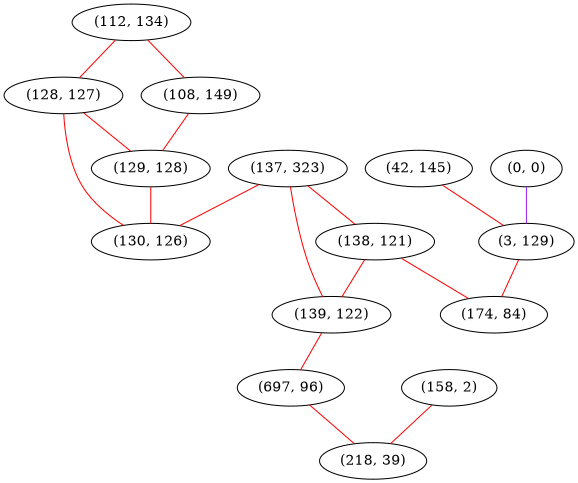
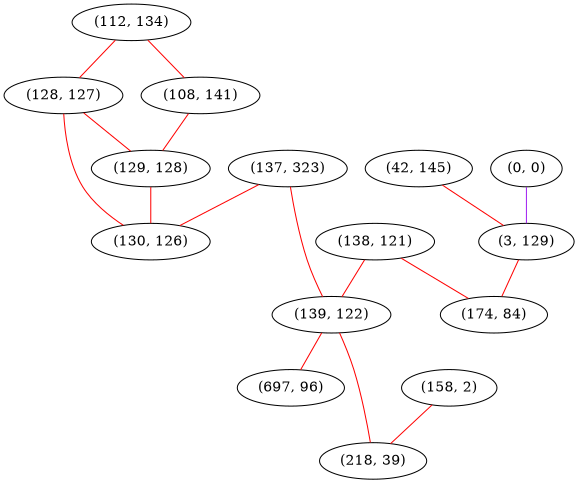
(201, 95) -> (201, 95)
(332, 205) -> none
(332, 424) -> (359, 387)
